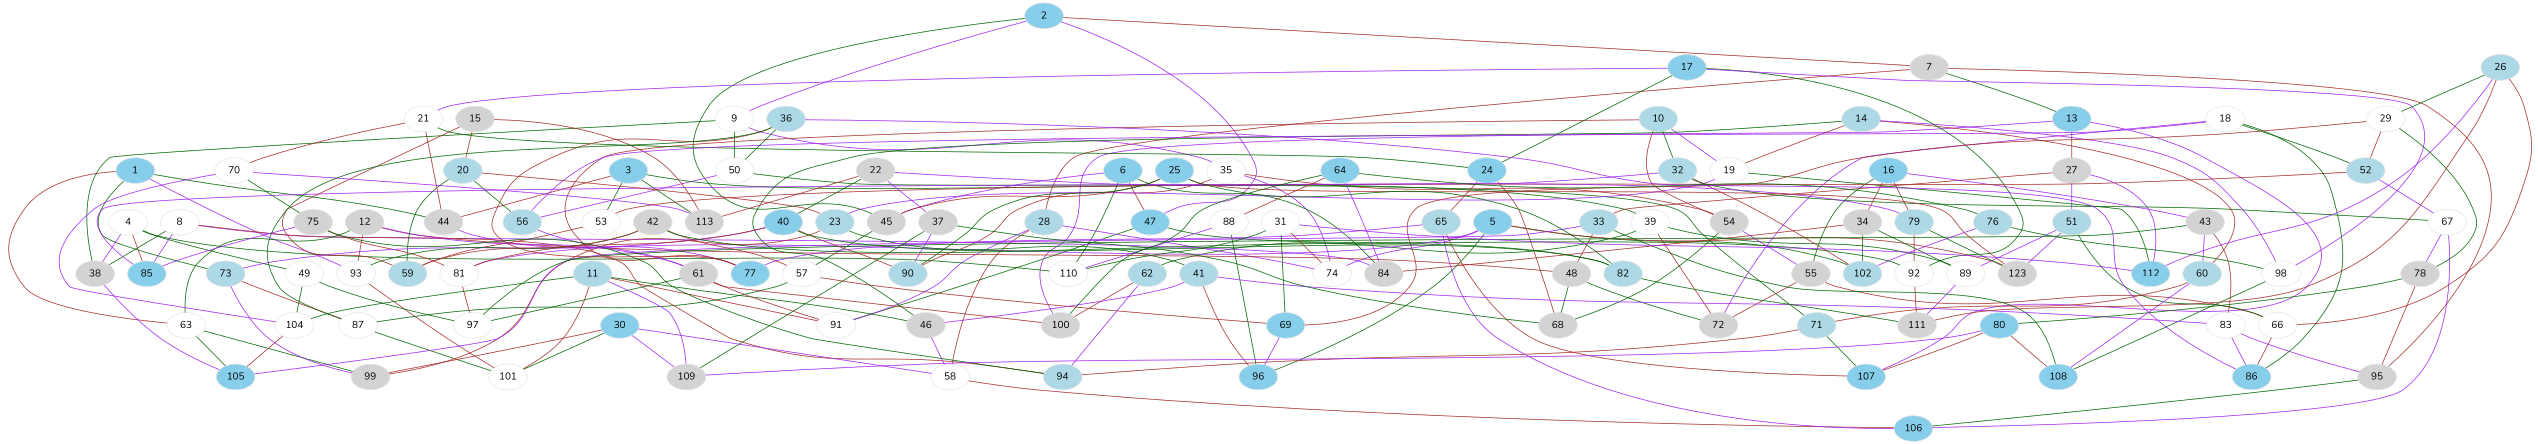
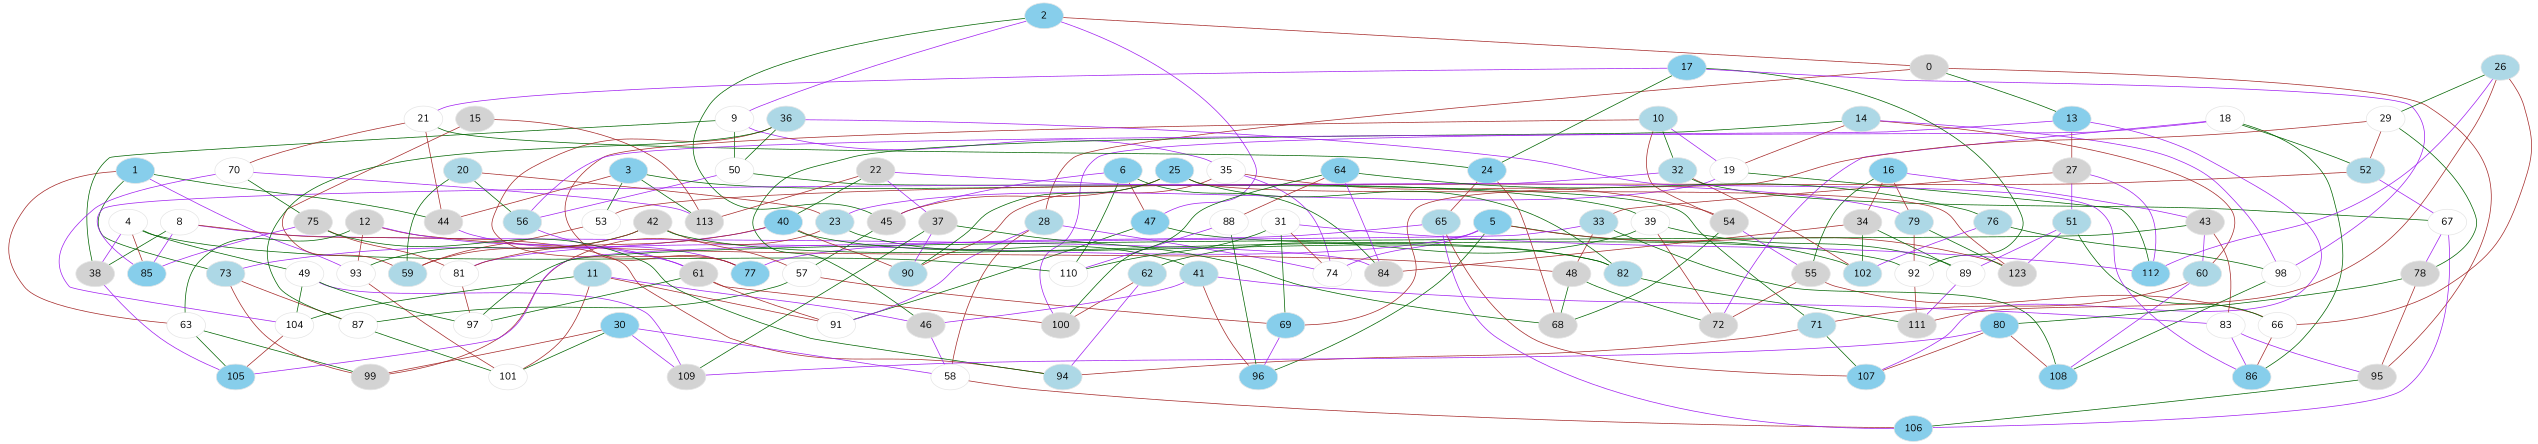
(1929, 67) -> (1929, 67)
(469, 145) -> none
(774, 300) -> (774, 300)
(669, 312) -> (524, 293)
(279, 346) -> (279, 346)
